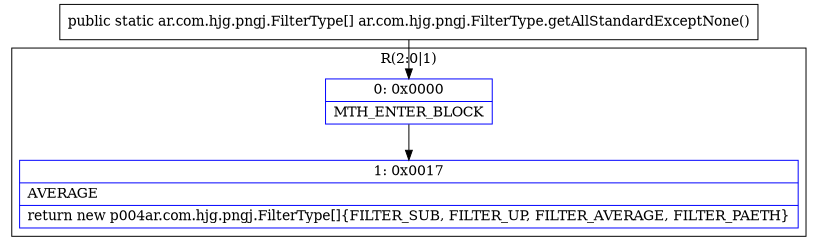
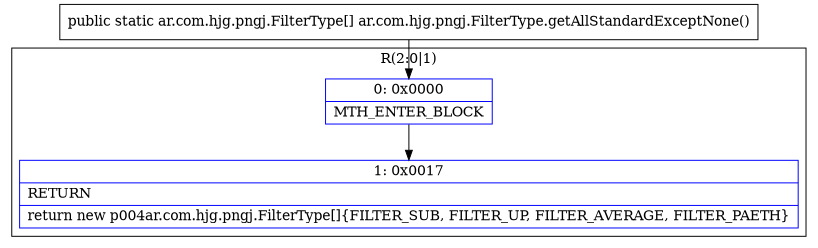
(63, 194) -> (59, 194)
